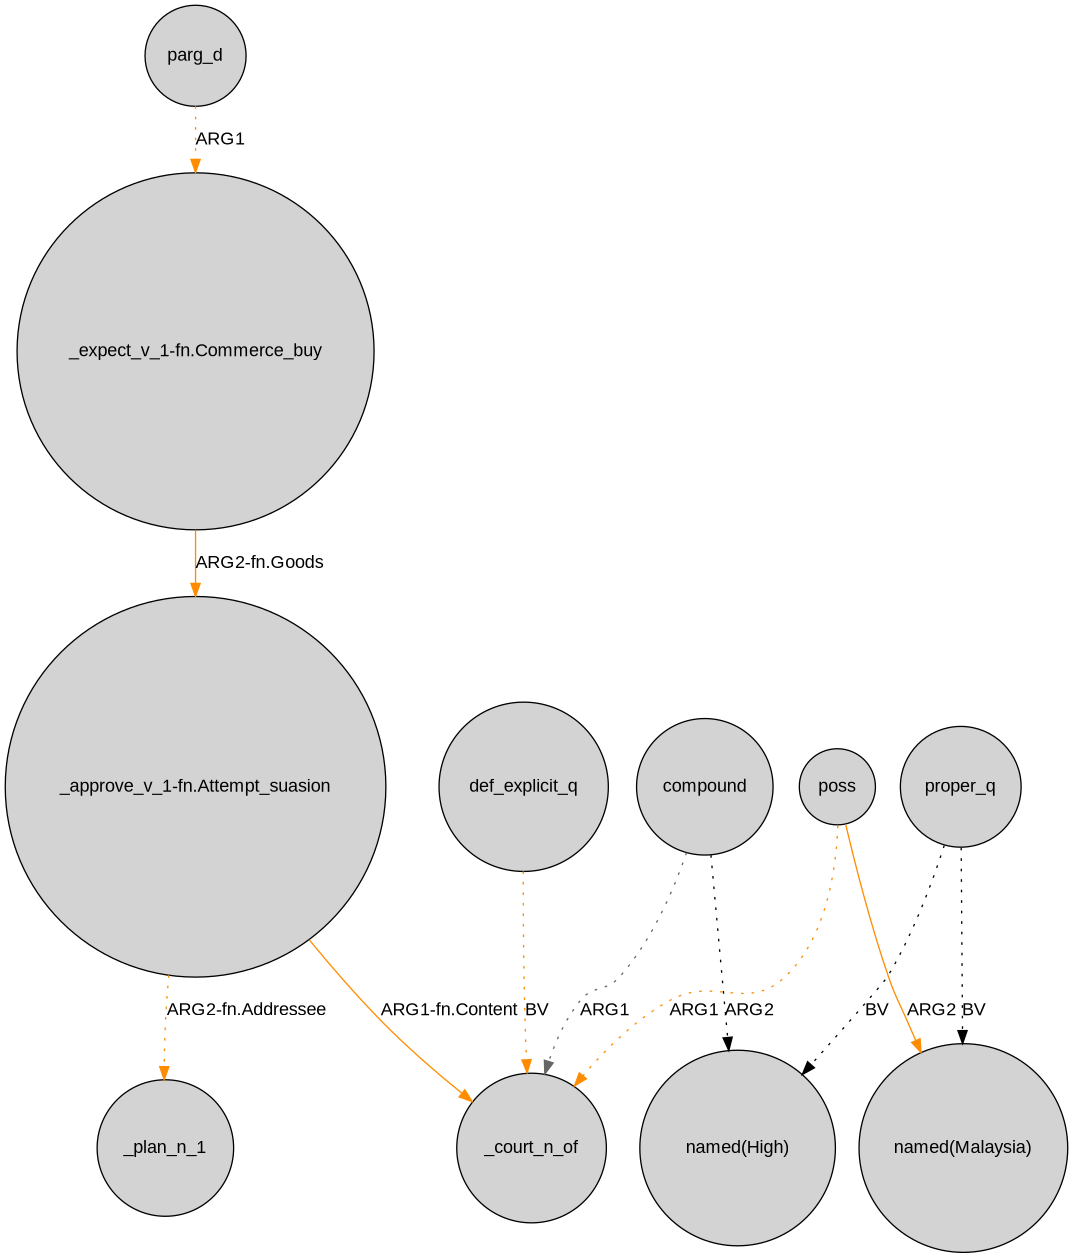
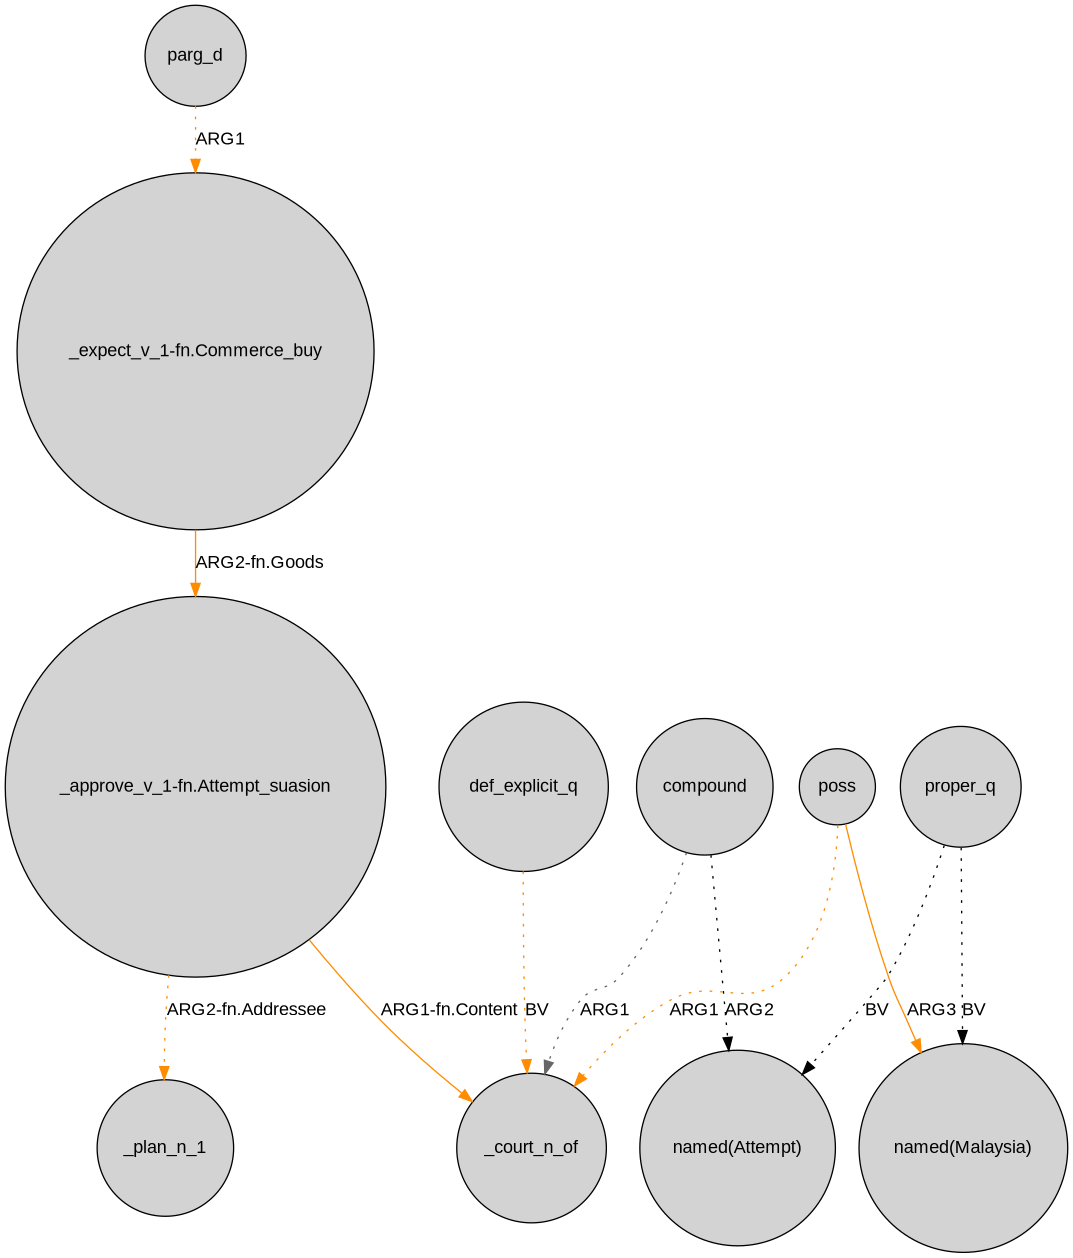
(932, 1010) -> (932, 1010)
(738, 1148) -> (738, 1148)
